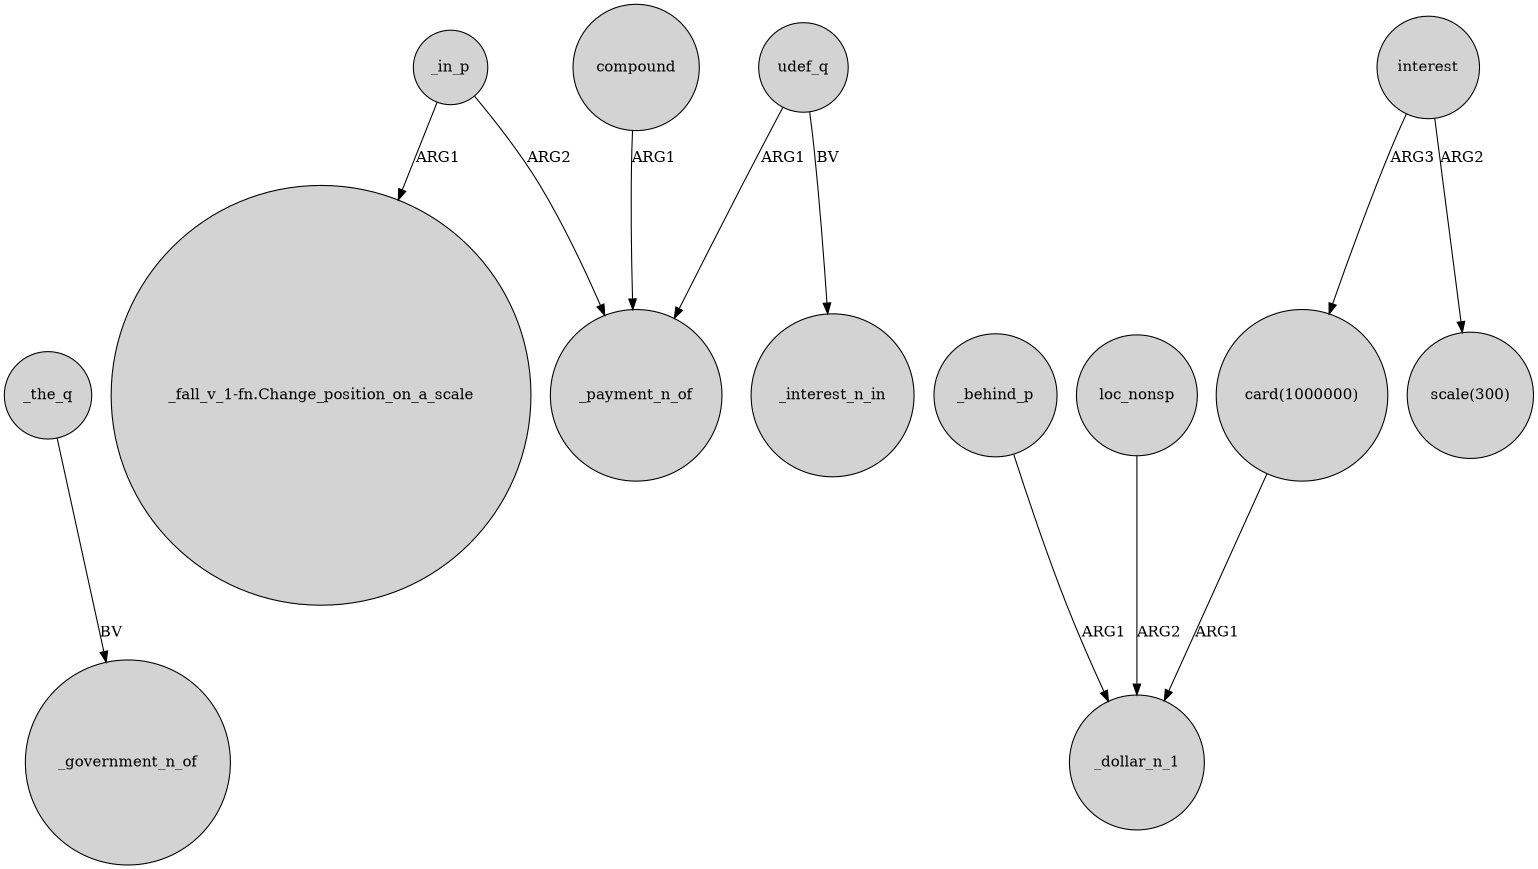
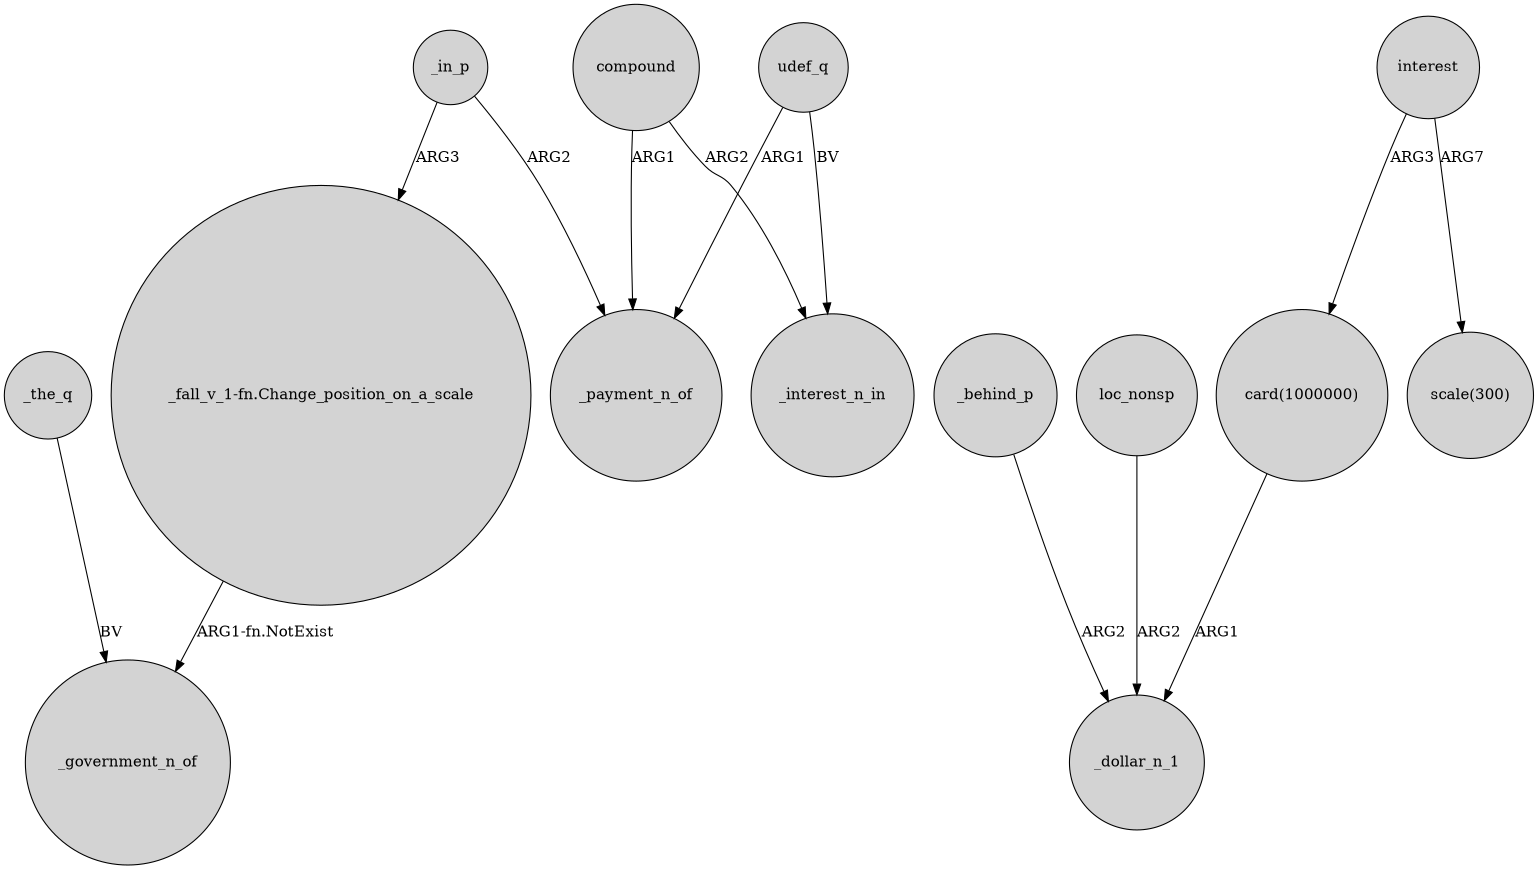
(438, 158) -> (438, 158)
(1462, 158) -> (1462, 158)
none -> (747, 206)
none -> (202, 621)
(1104, 633) -> (1104, 633)
